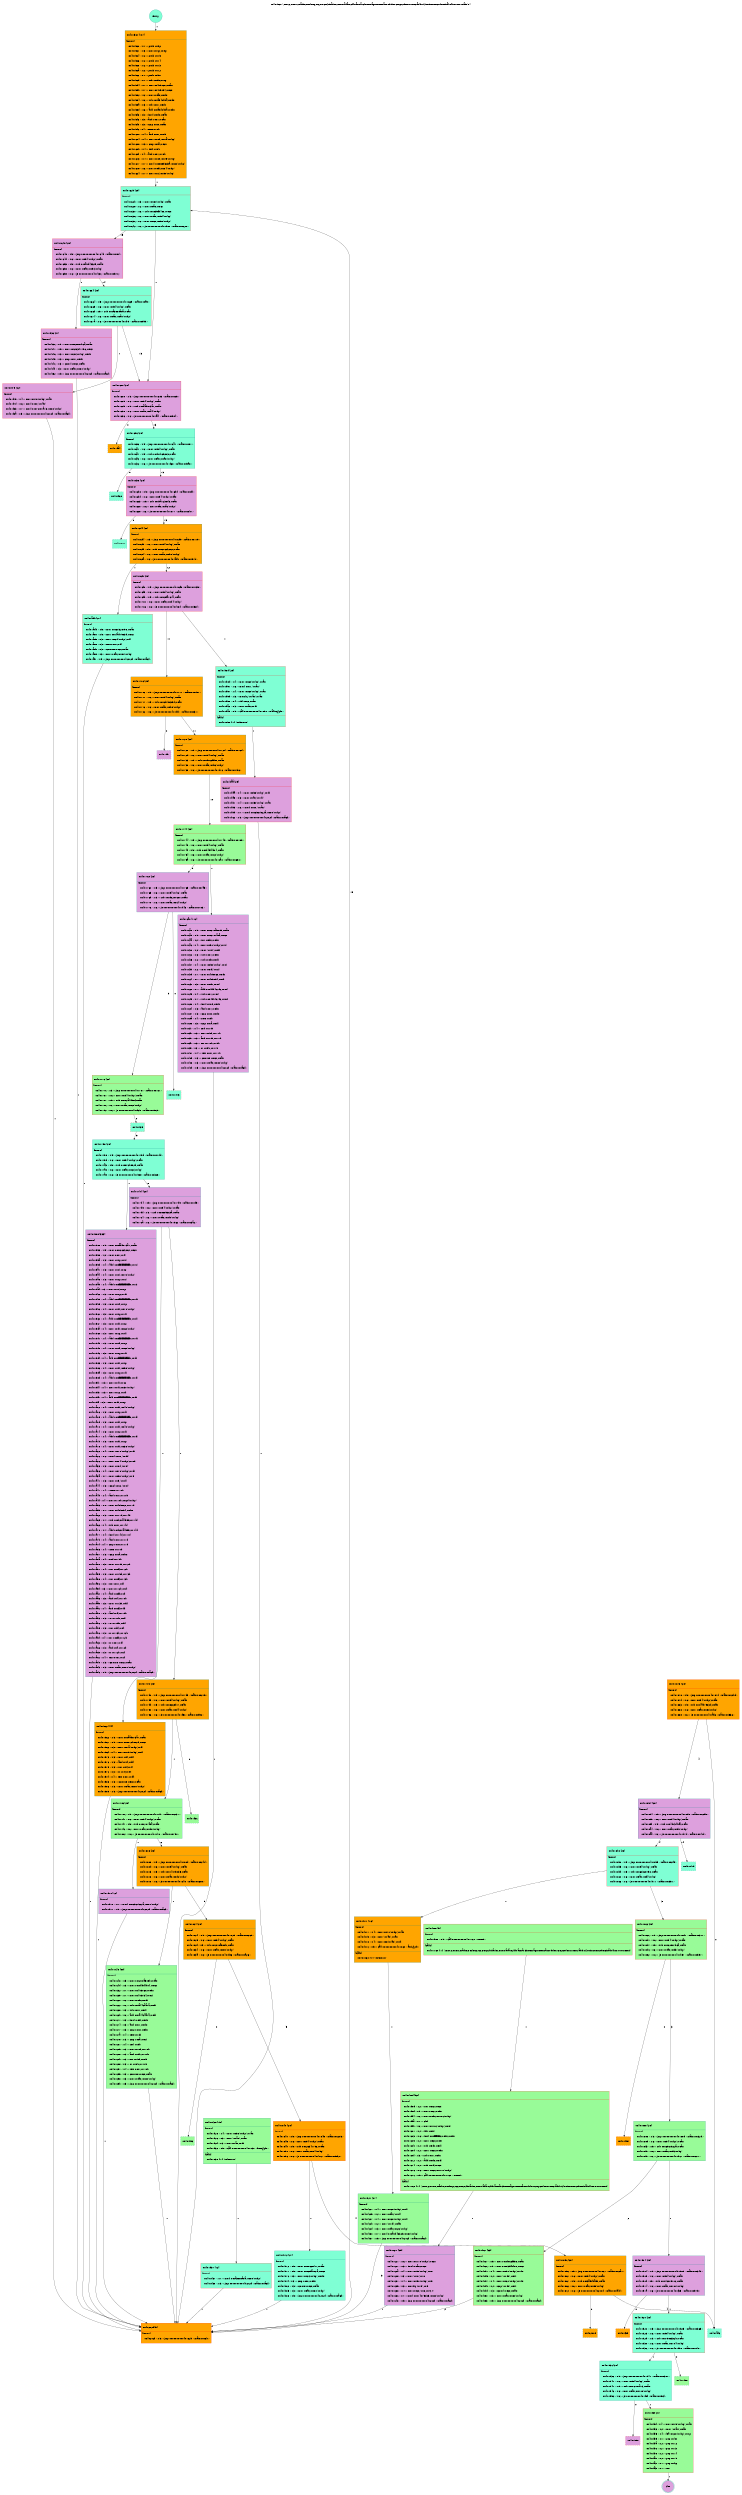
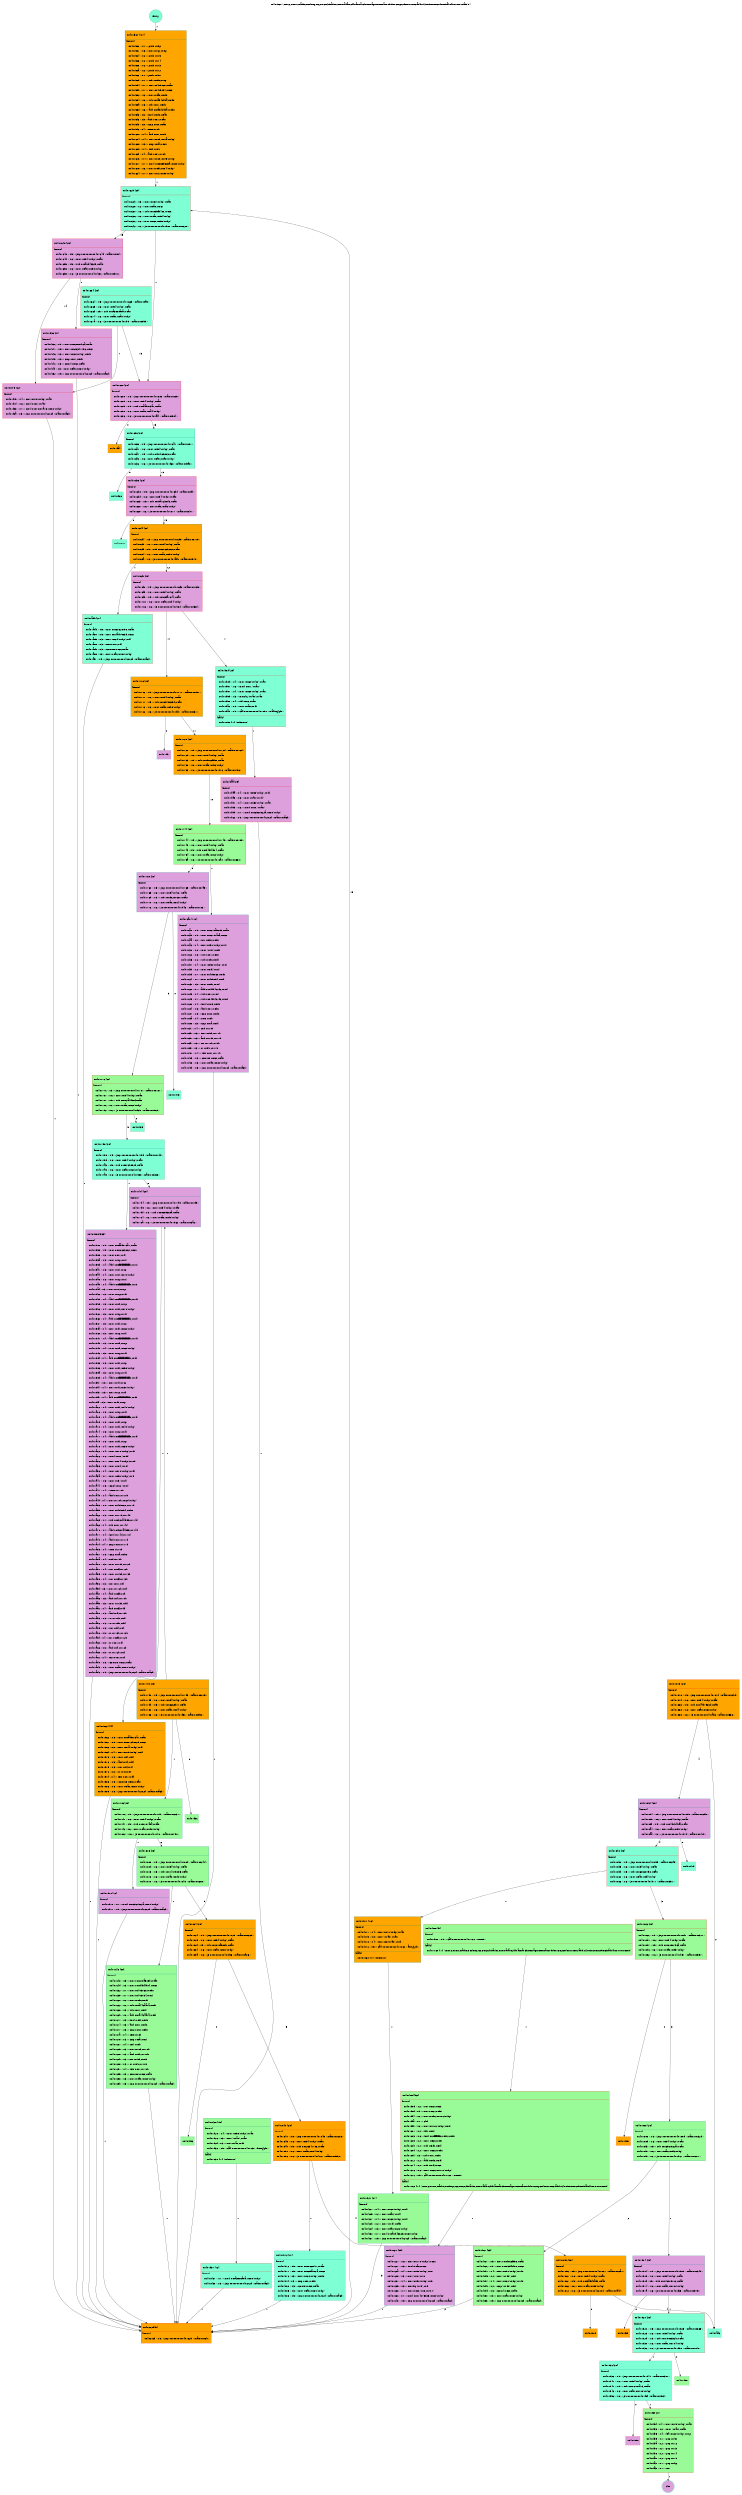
(101, 282) -> (41, 326)
(135, 1135) -> (127, 1126)
(179, 1452) -> (164, 1454)
(682, 1842) -> (682, 1842)
(173, 1866) -> (173, 1866)
